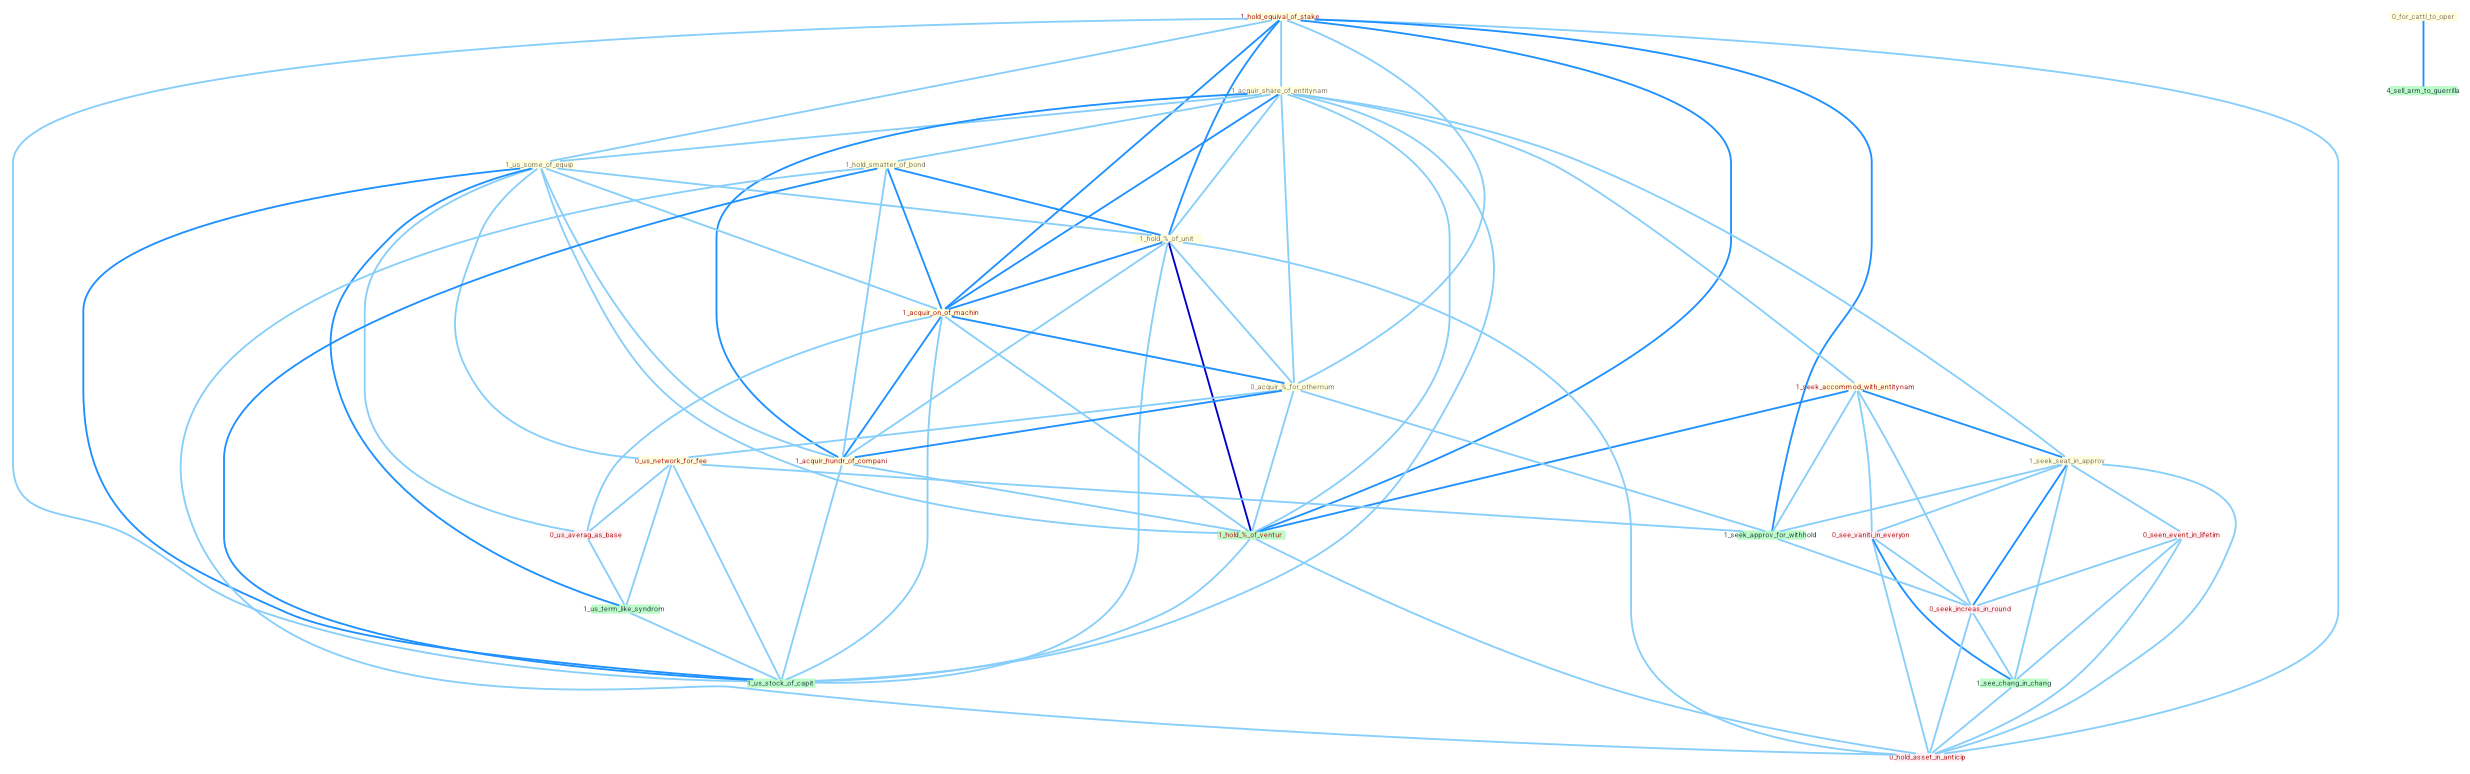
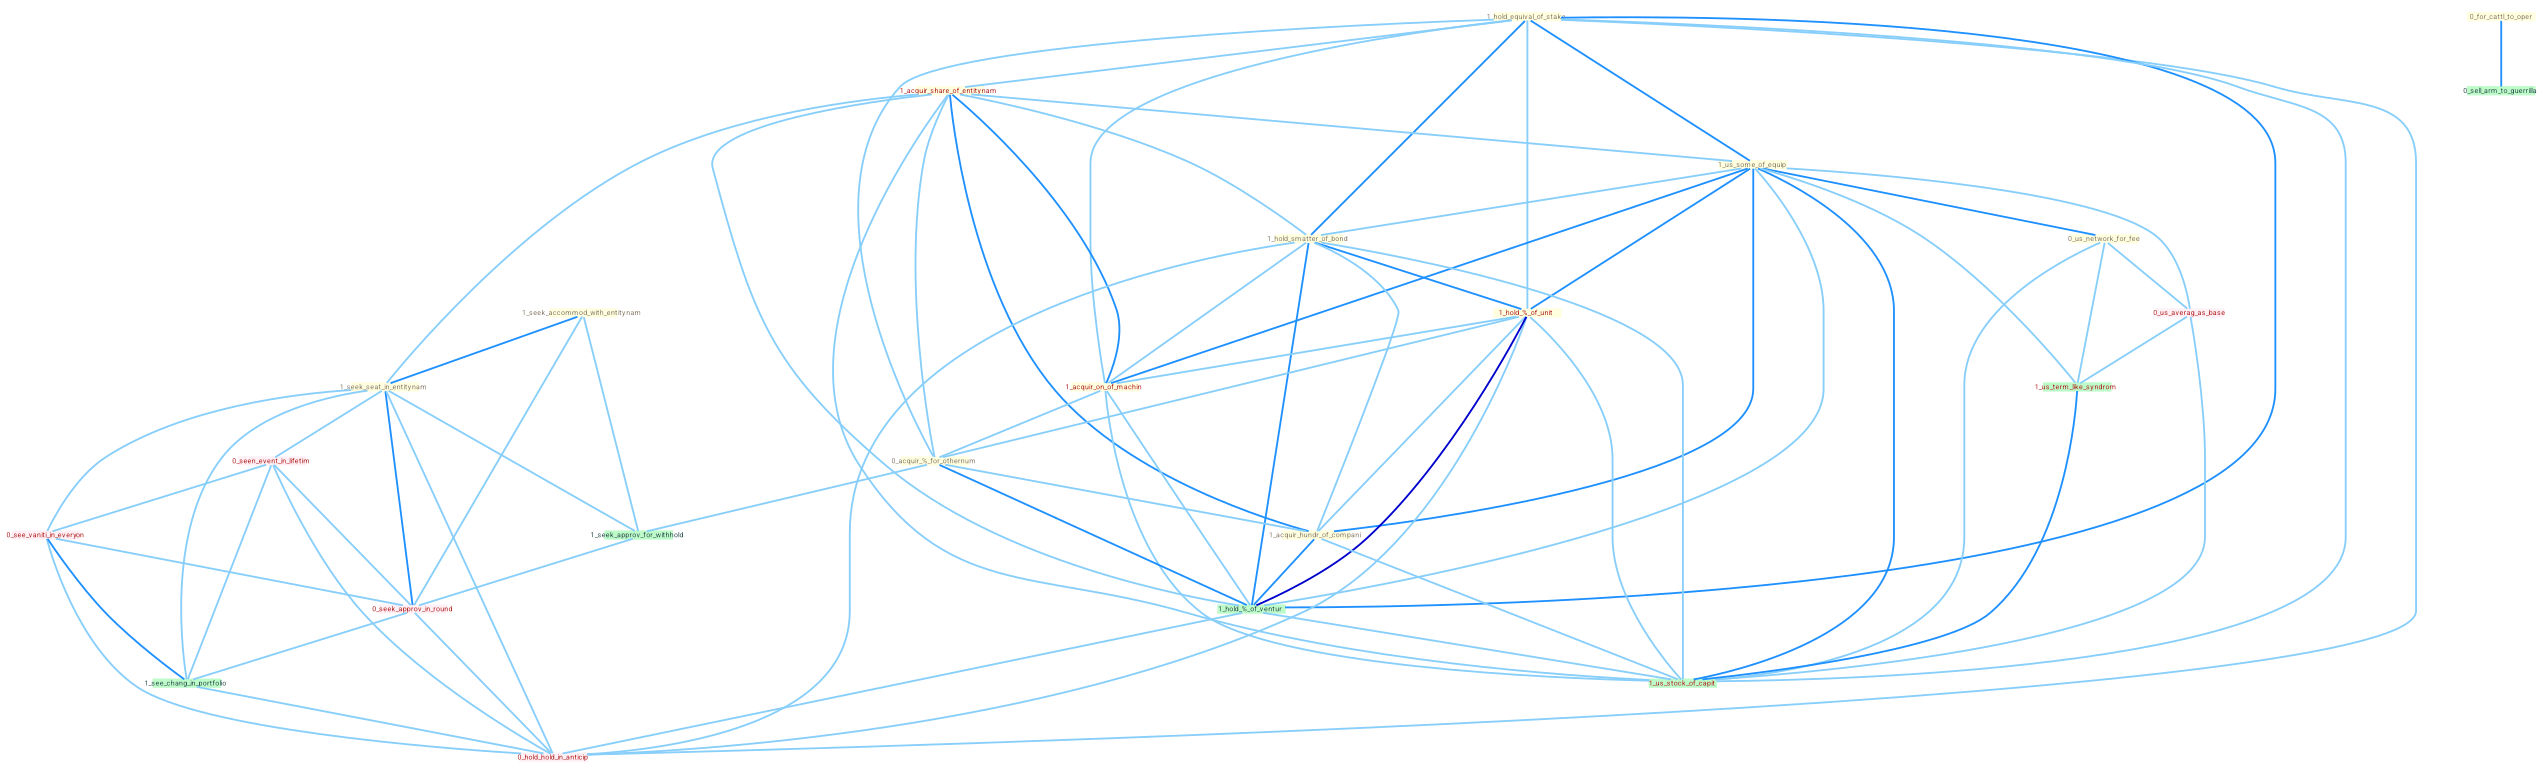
(1281, 17) -> (1527, 17)
(911, 91) -> (1640, 91)
(1281, 91) -> (950, 91)
(2423, 91) -> (2501, 91)
(1801, 92) -> (1423, 123)
(1213, 122) -> (1527, 165)
(1112, 165) -> (1178, 90)
(1225, 165) -> none
(1598, 192) -> none
none -> (1542, 200)
(855, 202) -> (1640, 239)
(742, 239) -> (1398, 287)
(915, 239) -> (1207, 313)
(1168, 239) -> (1527, 313)
(1055, 276) -> (1316, 350)
(1118, 350) -> (1020, 424)
(652, 352) -> (1665, 462)
(462, 357) -> (1929, 202)
(730, 384) -> (2085, 623)
(892, 387) -> none
(1857, 387) -> (583, 313)
(346, 406) -> (1937, 247)
(244, 415) -> (1652, 343)
(983, 424) -> none
(1026, 431) -> (1108, 495)
(1569, 458) -> (1280, 424)
(672, 461) -> (2105, 239)
(842, 461) -> (1316, 535)
(1273, 461) -> (1093, 535)
(1868, 461) -> (159, 498)
(2068, 461) -> (385, 387)
(1047, 498) -> (1284, 572)
(1222, 498) -> none
(1252, 535) -> (1252, 609)
(626, 609) -> (2077, 387)
(1972, 609) -> (413, 609)
(704, 646) -> (1967, 627)
(781, 683) -> (1683, 683)
(2014, 683) -> (187, 683)
(1929, 757) -> (554, 757)
